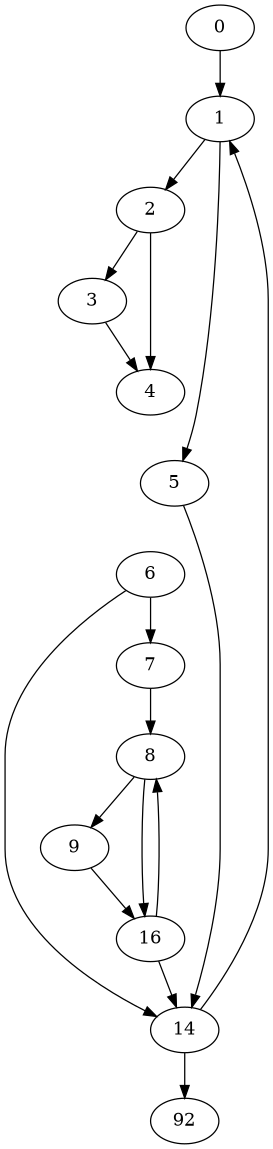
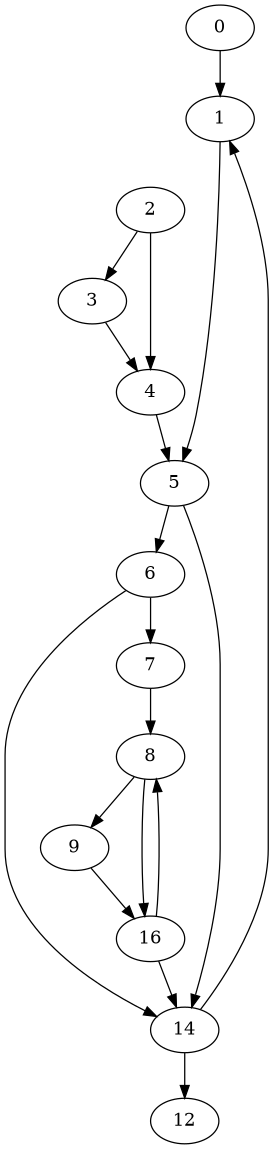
(189, 159) -> none
none -> (161, 432)
none -> (164, 523)
(185, 1121) -> (185, 1121)
